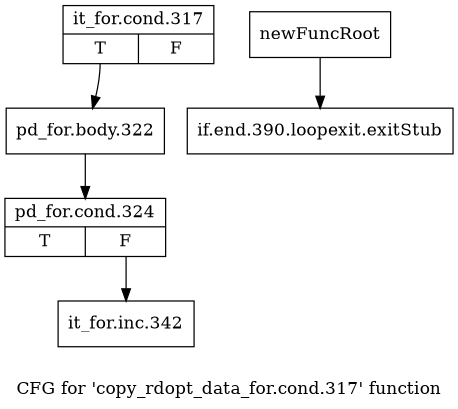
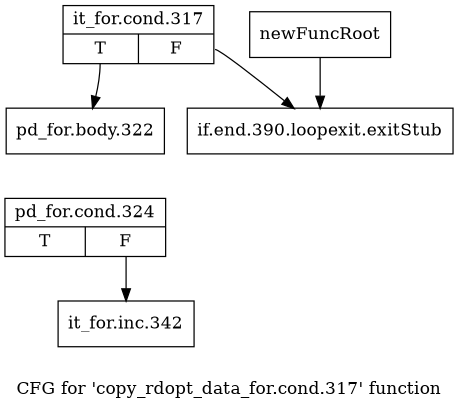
none -> (250, 74)
(85, 170) -> none
